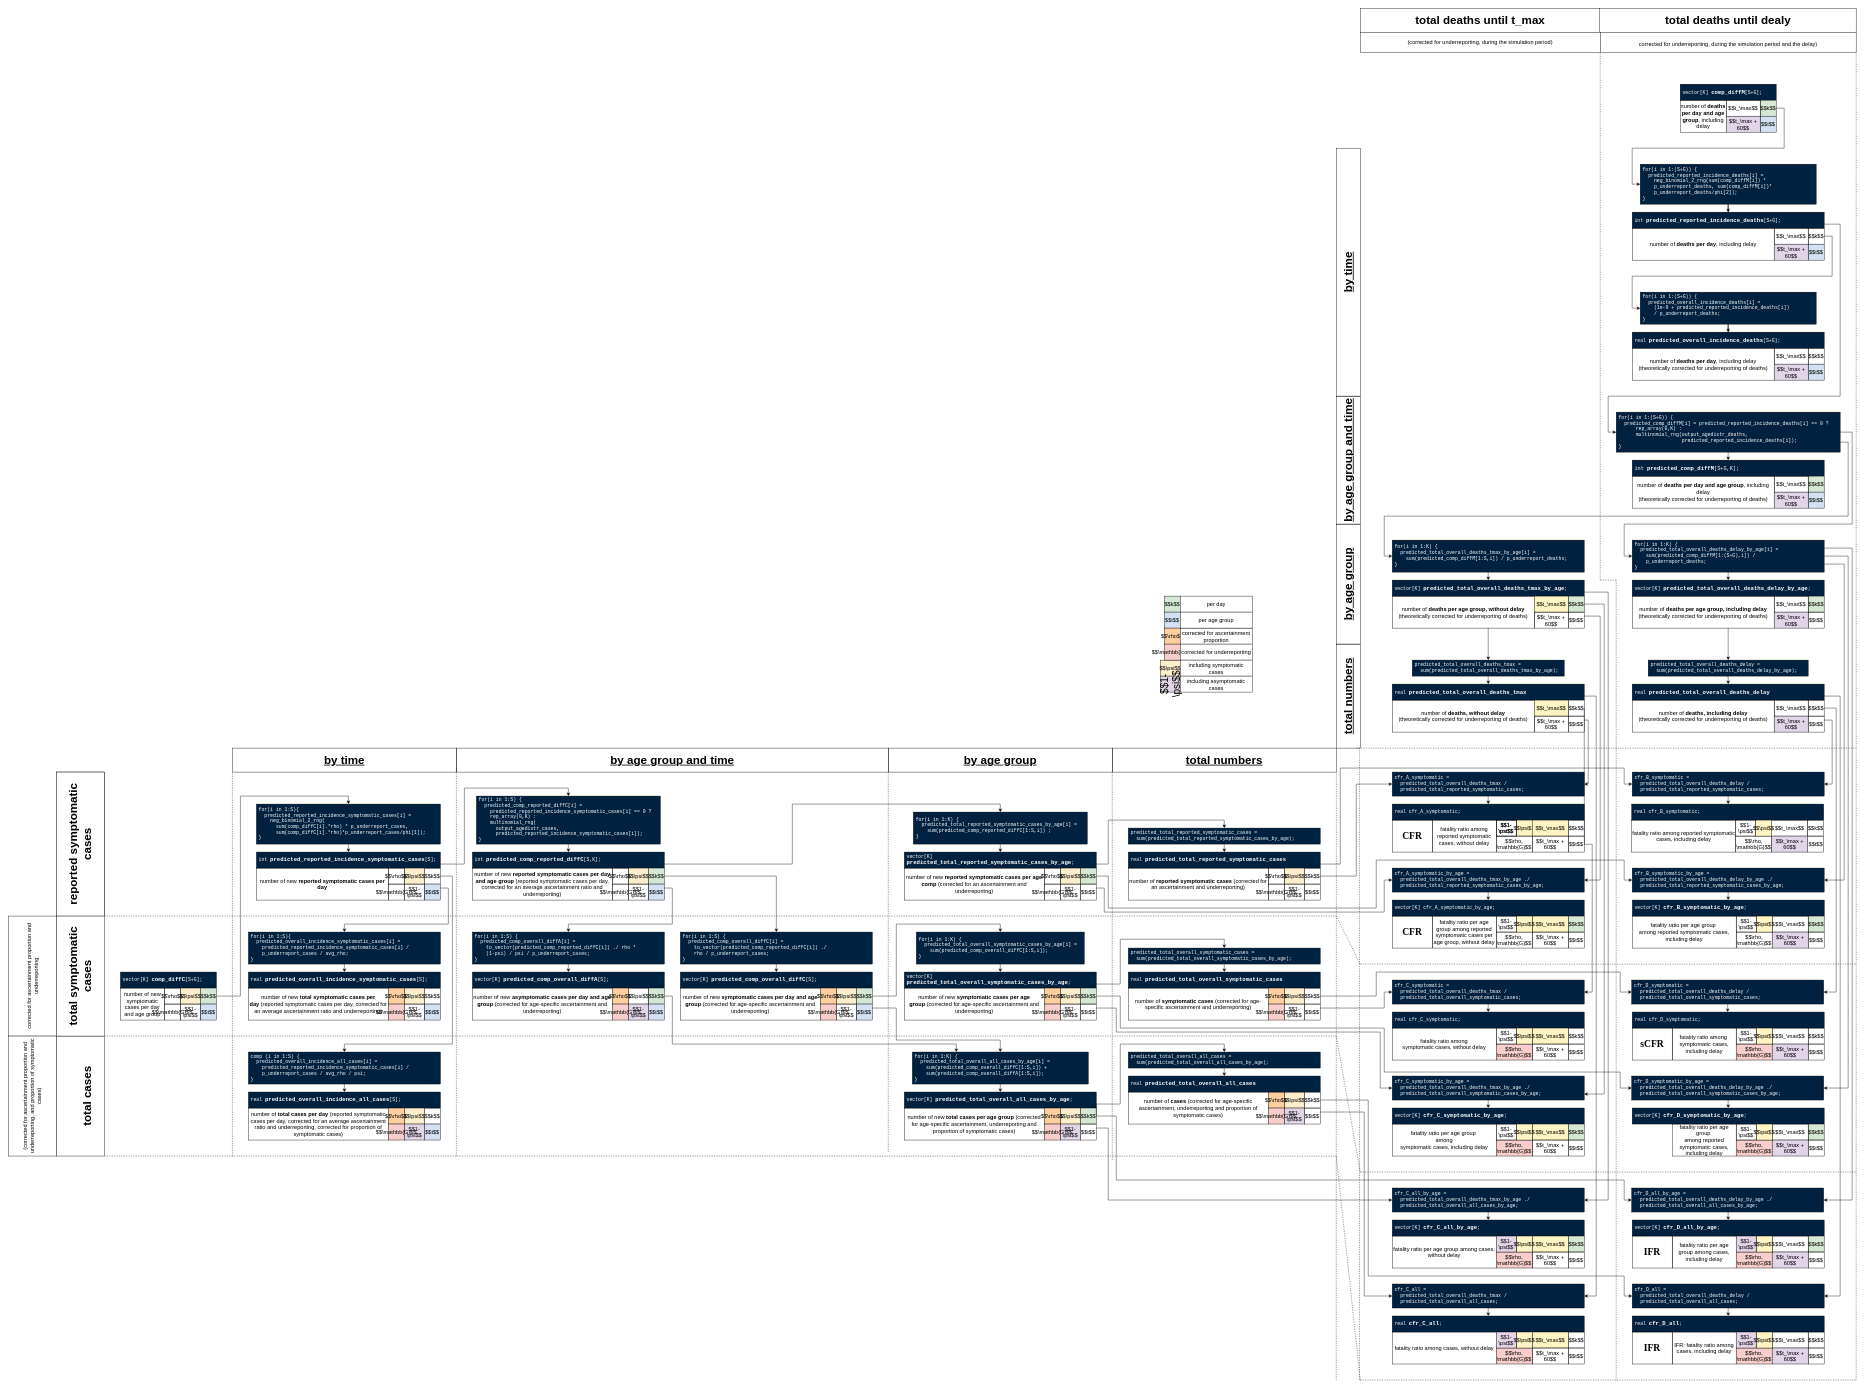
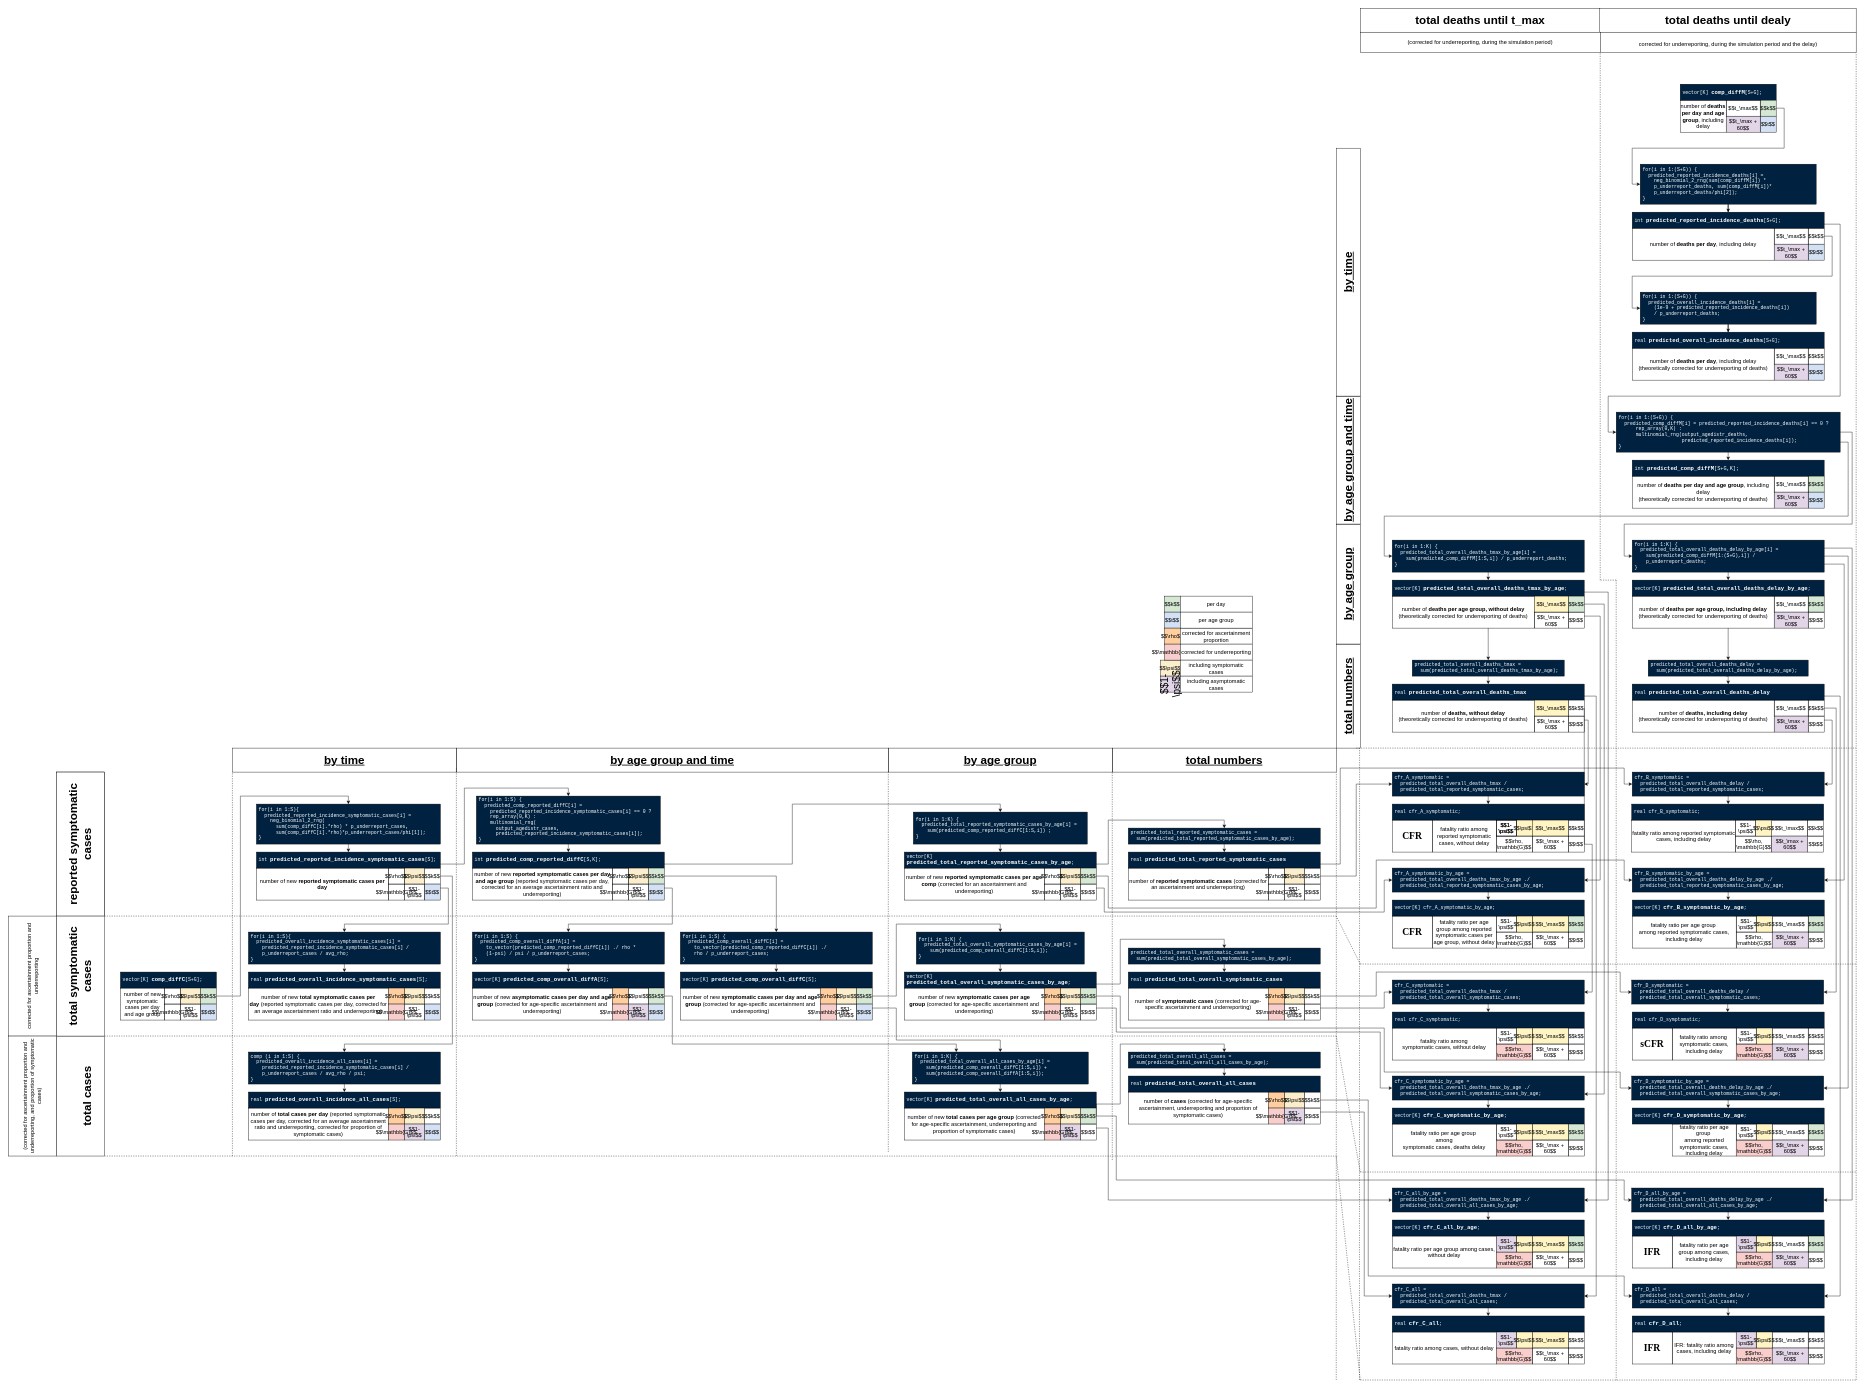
(1444, 1140) -> (1444, 1140)
